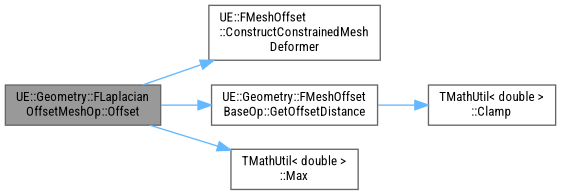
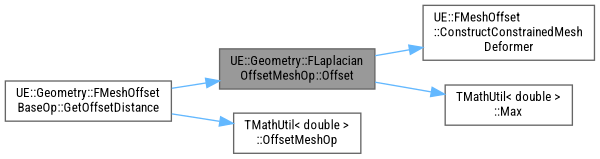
(179, 105) -> (189, 86)
(492, 105) -> (297, 133)
